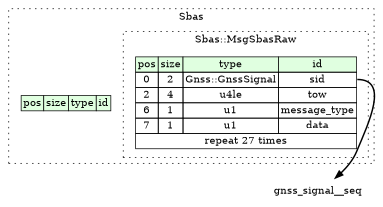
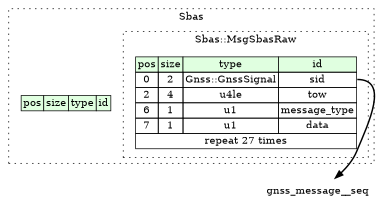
(318, 191) -> (318, 191)
